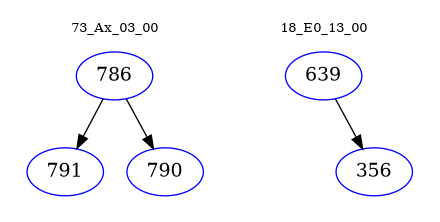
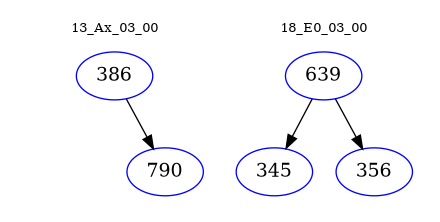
(115, 29) -> (115, 29)
(324, 29) -> (324, 29)
(115, 76) -> (115, 76)
(65, 172) -> none
none -> (274, 172)
